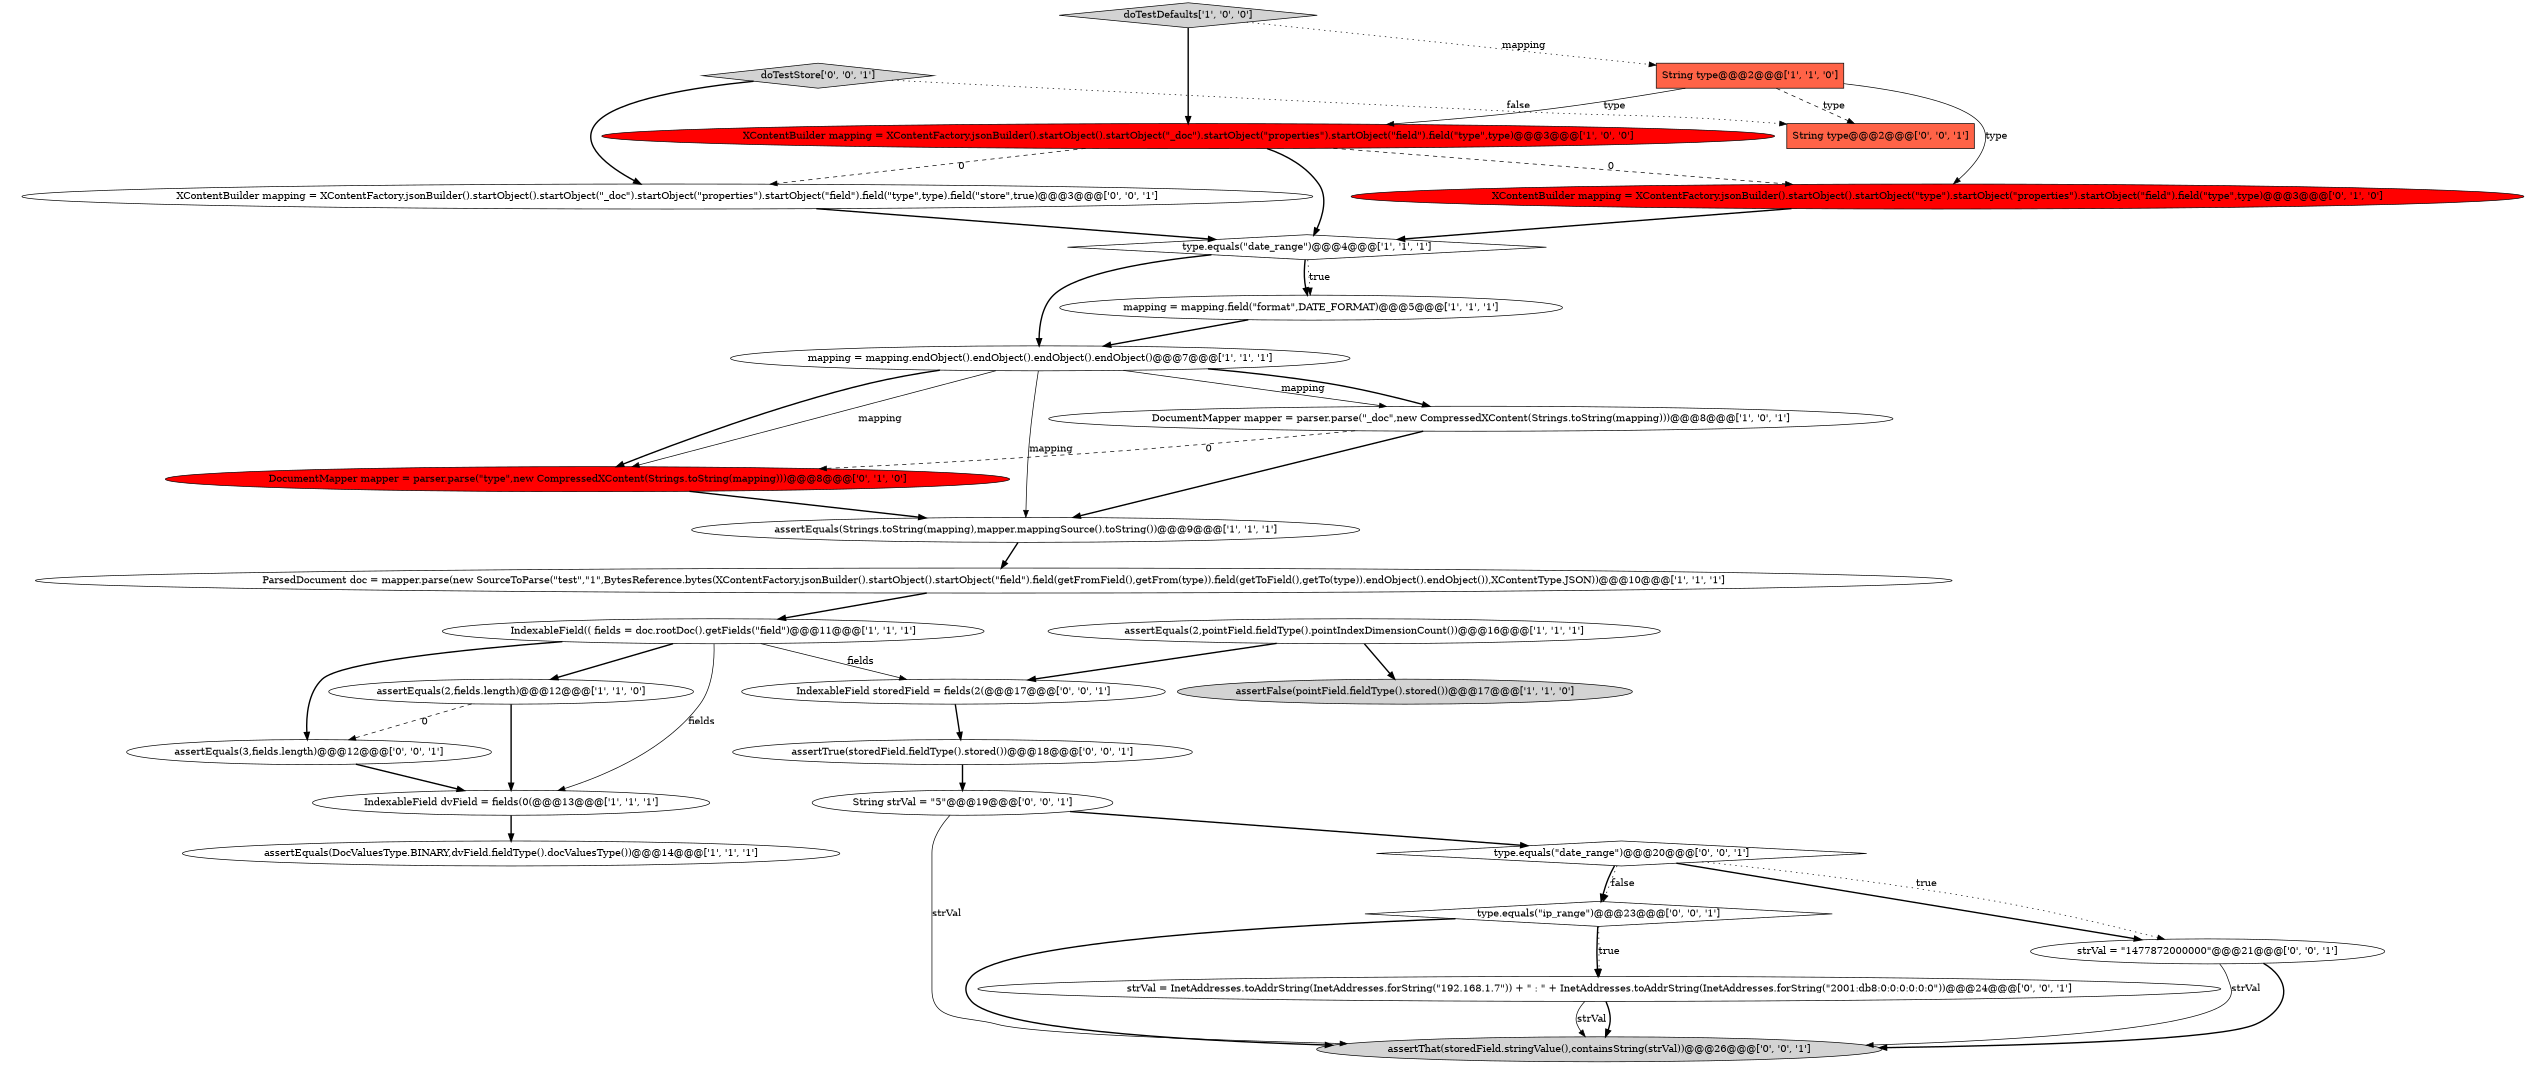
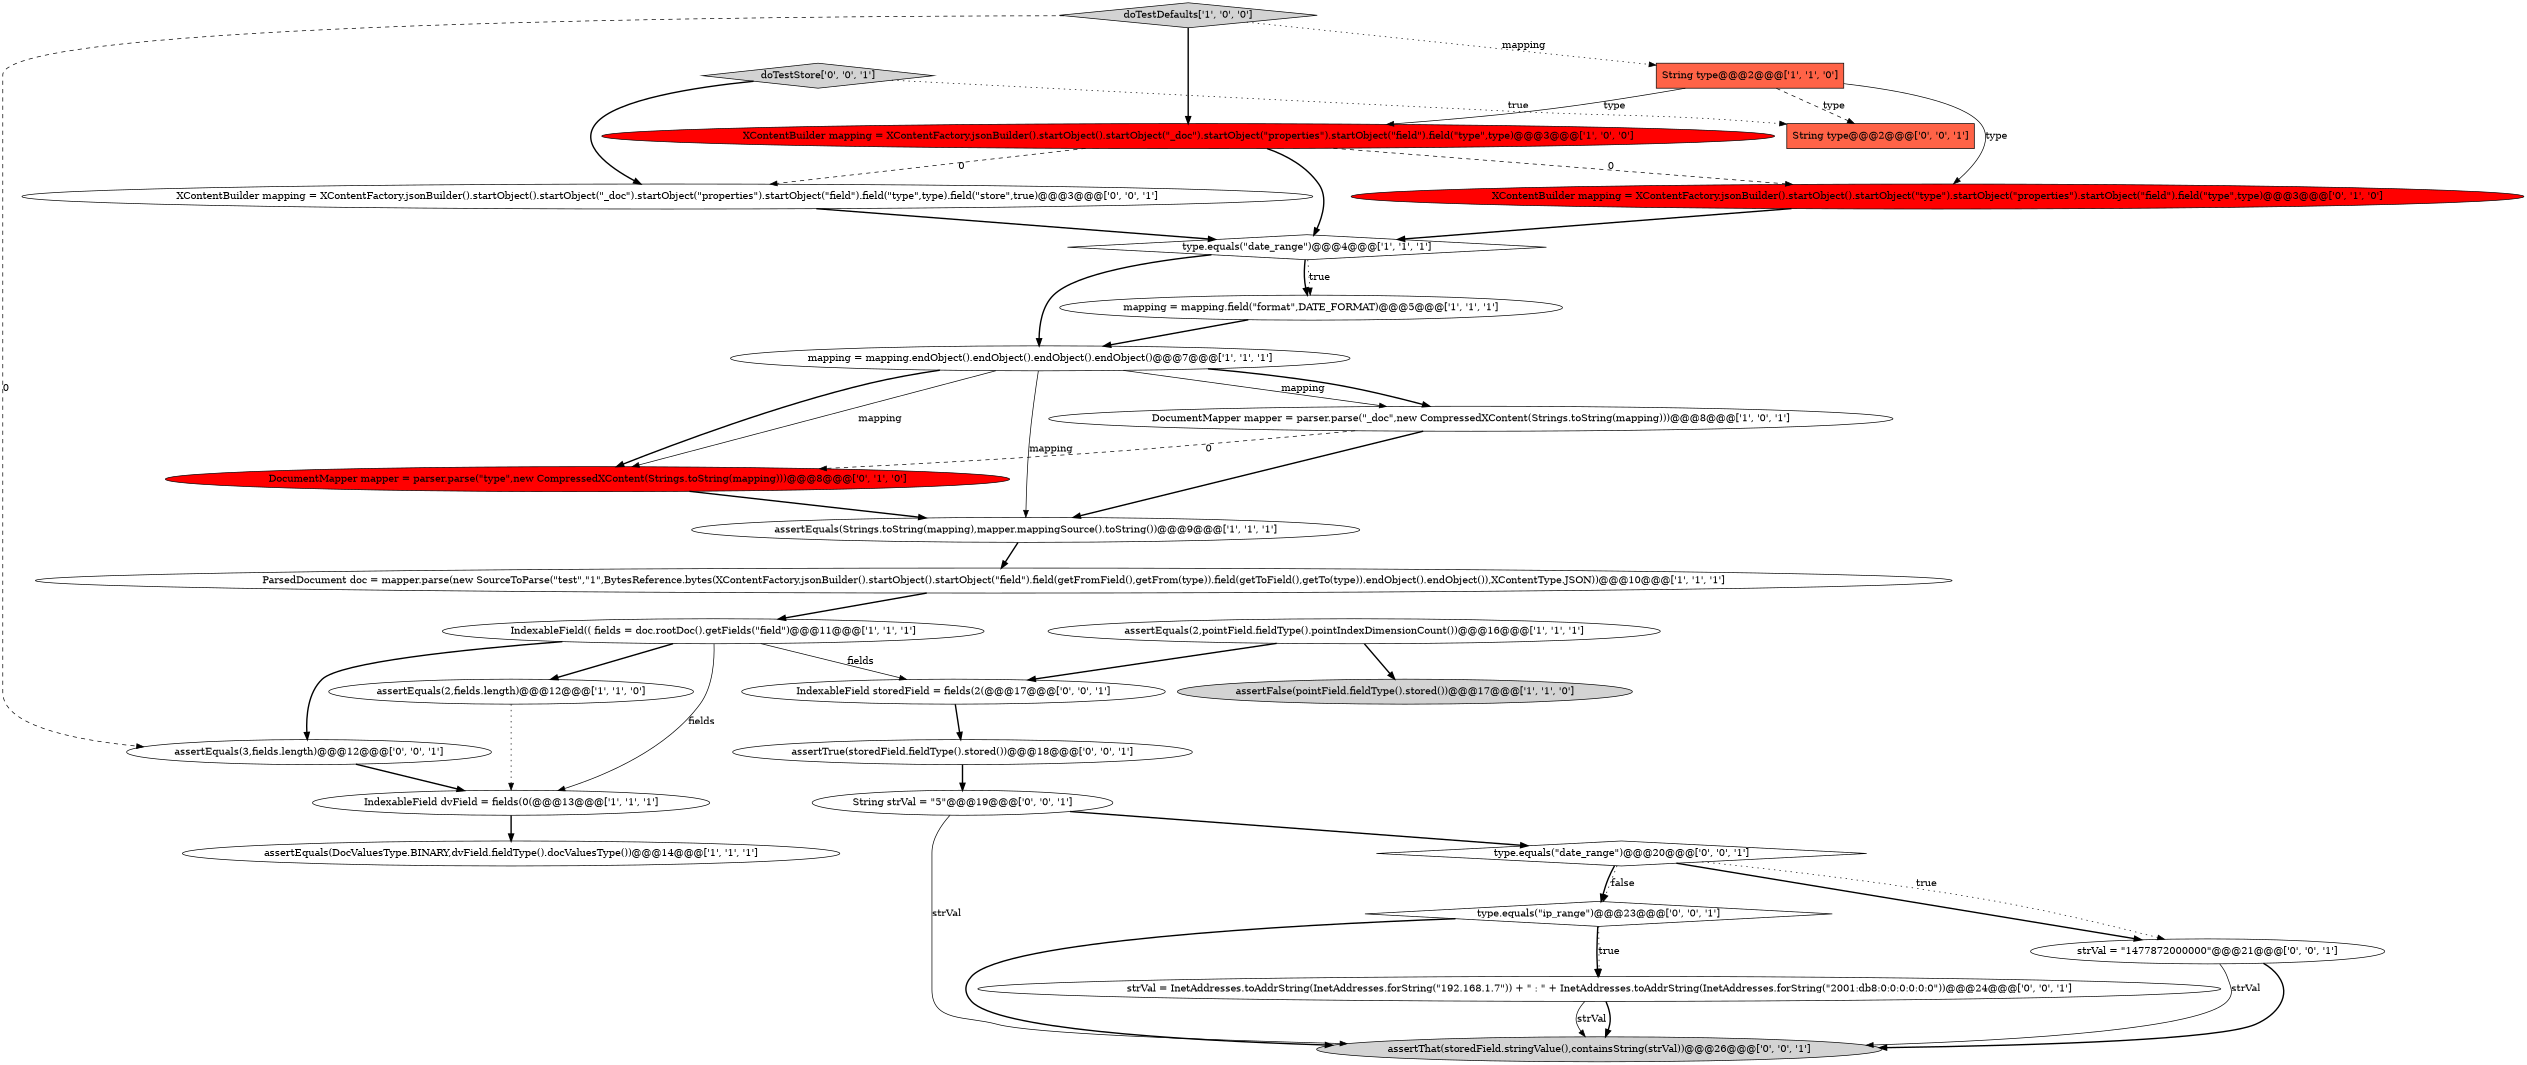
(1518, 106) -> (1518, 106)
(414, 721) -> (146, 42)
(511, 744) -> (511, 744)
